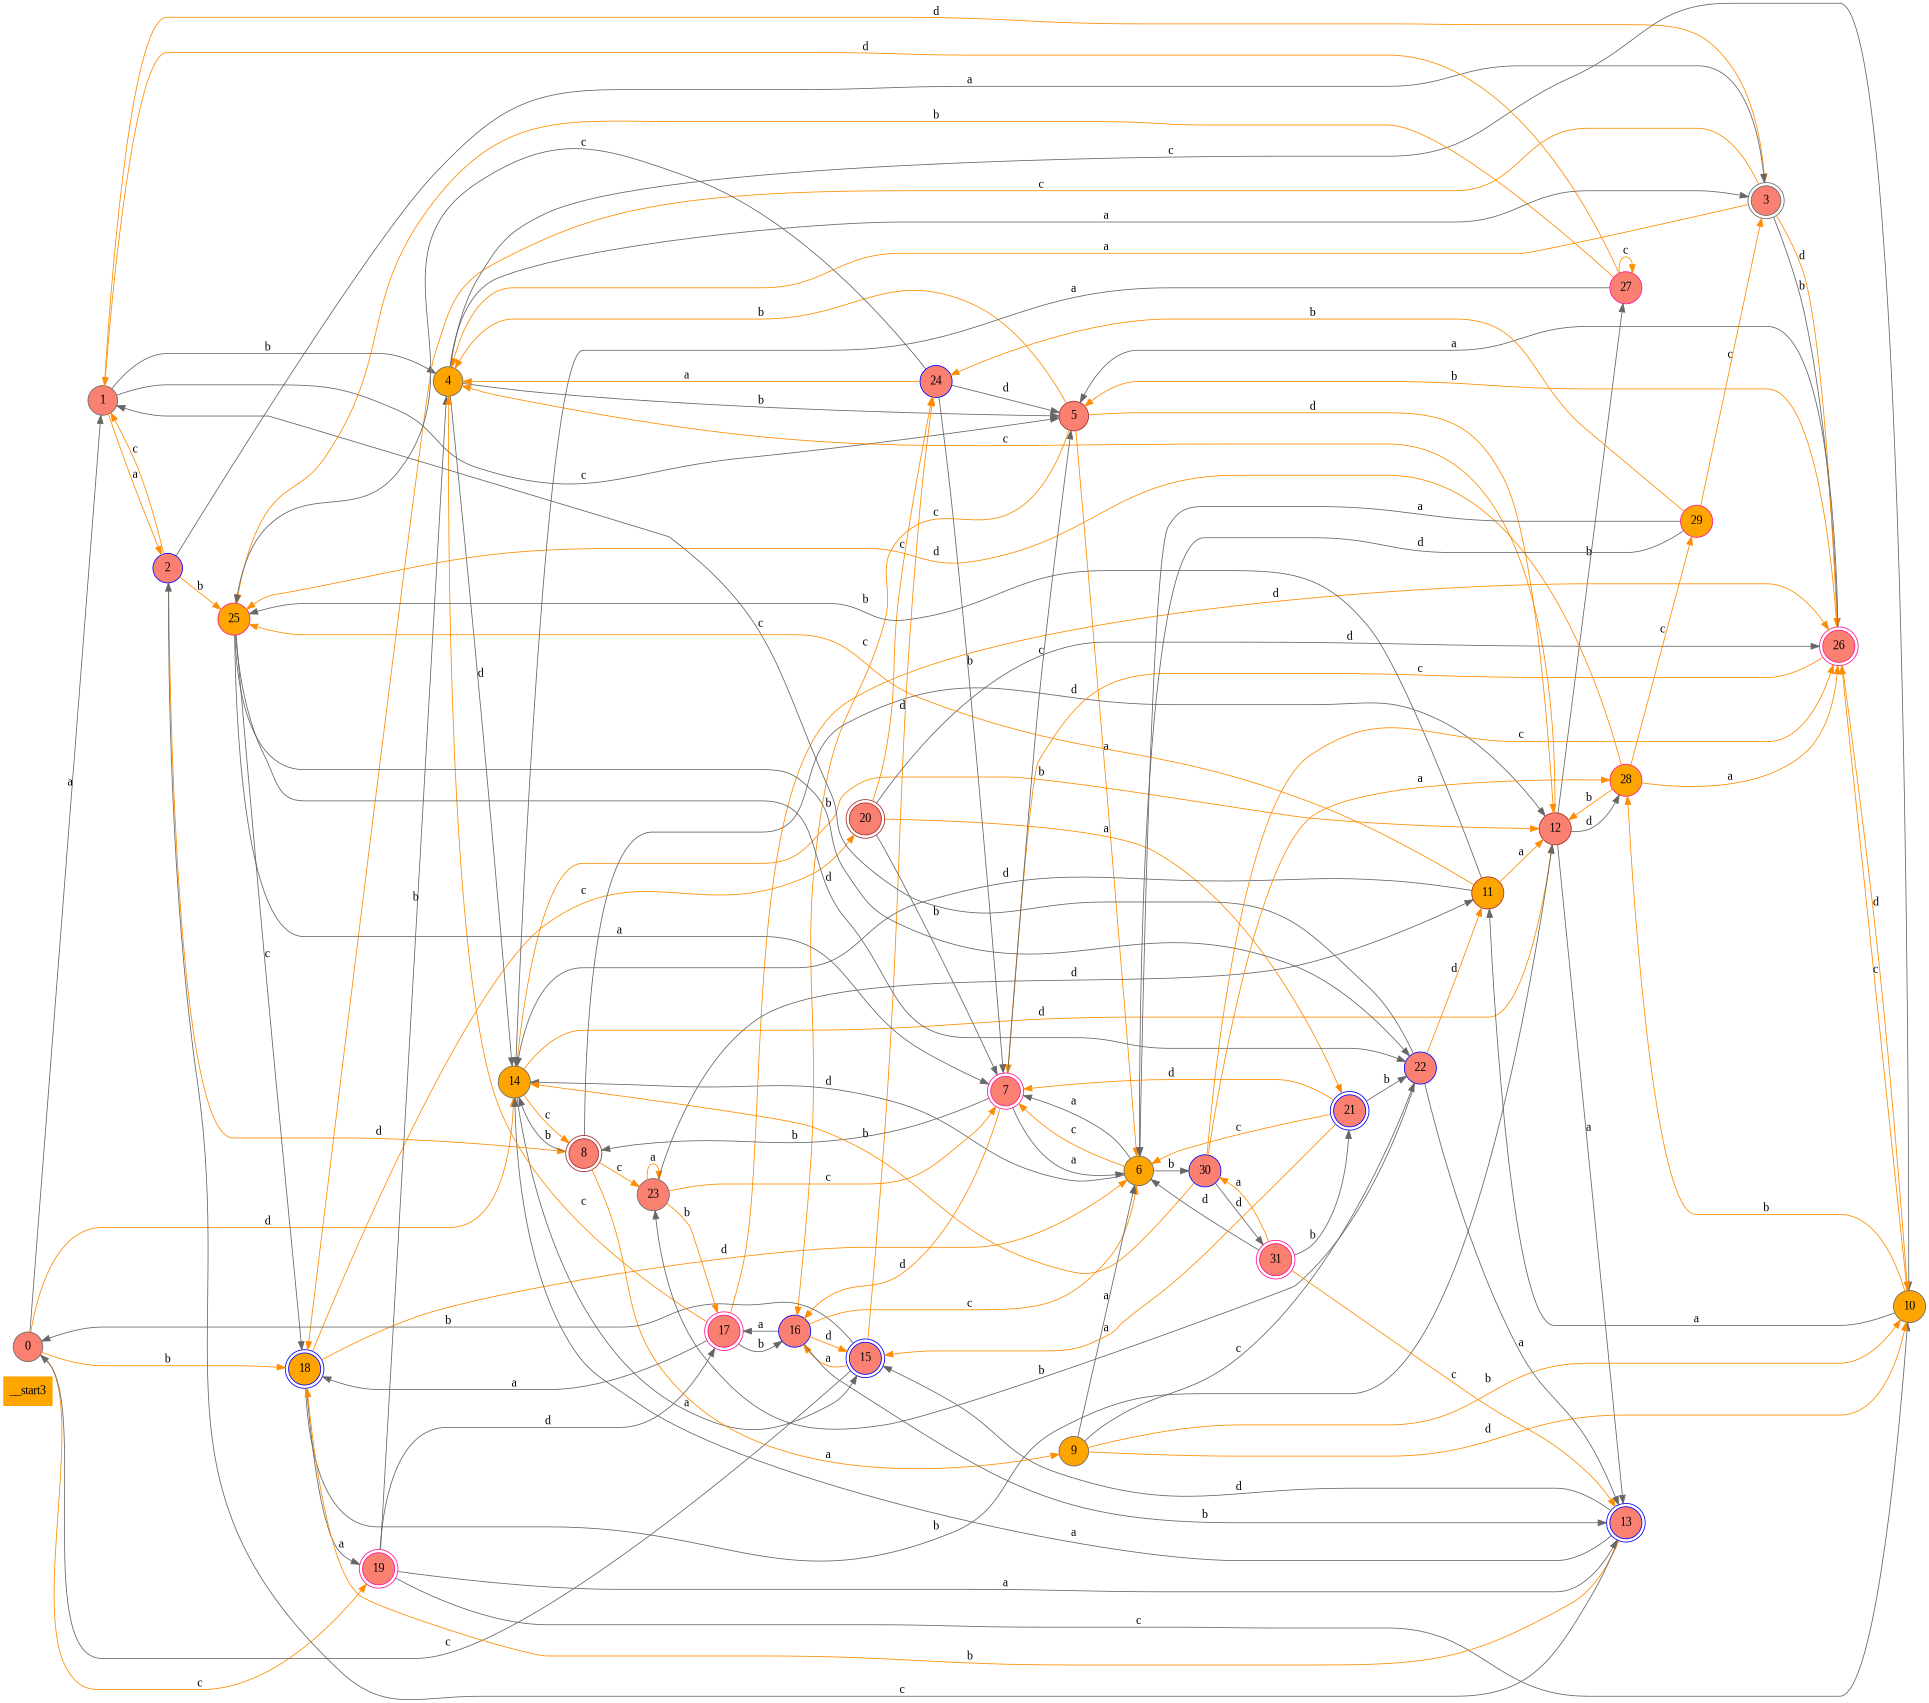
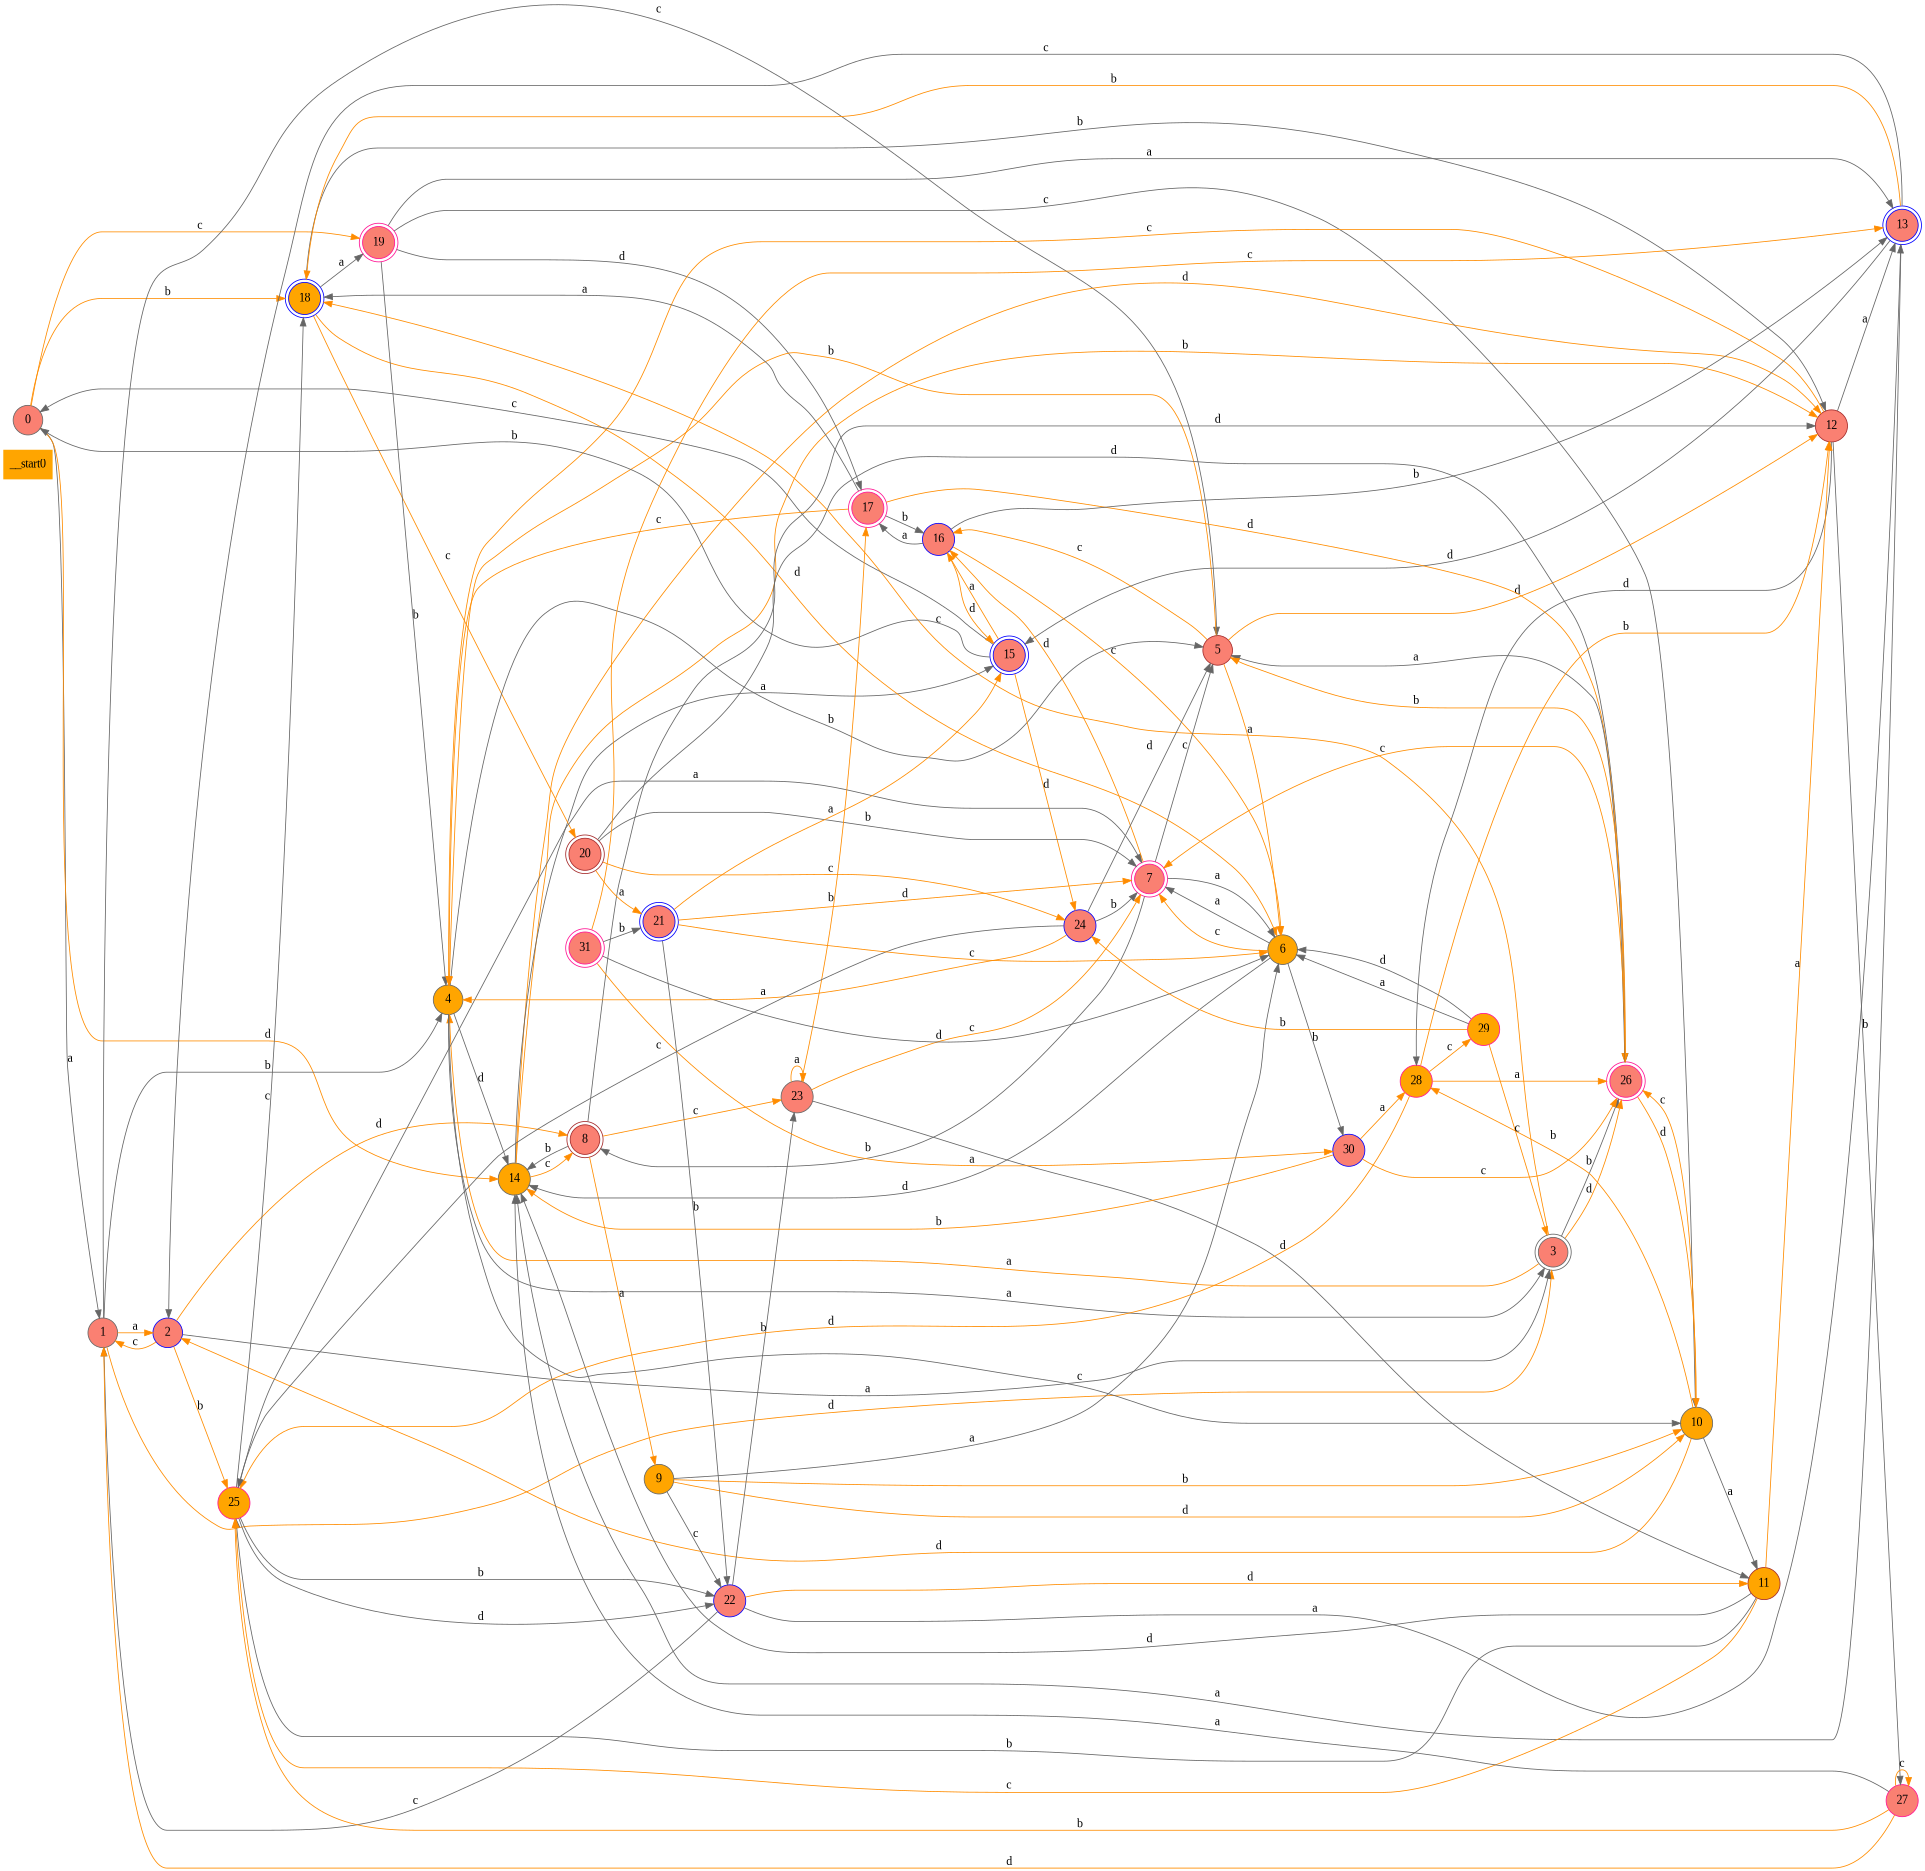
(1237, 1211) -> none
(28, 1391) -> (28, 465)
none -> (949, 1553)
